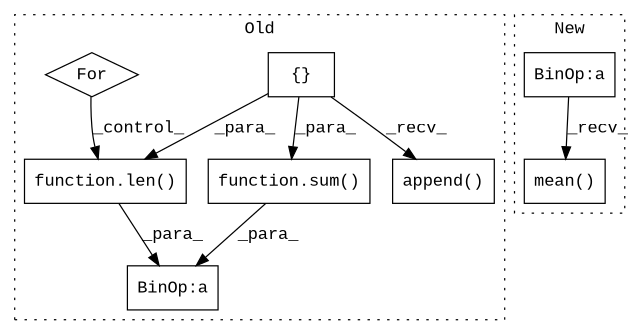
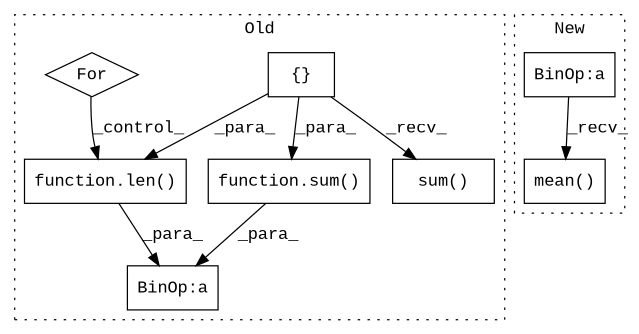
(443, 181) -> (443, 181)
